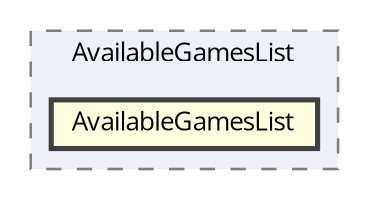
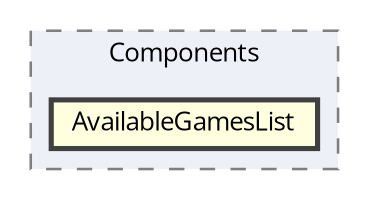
(184, 55) -> (184, 55)
